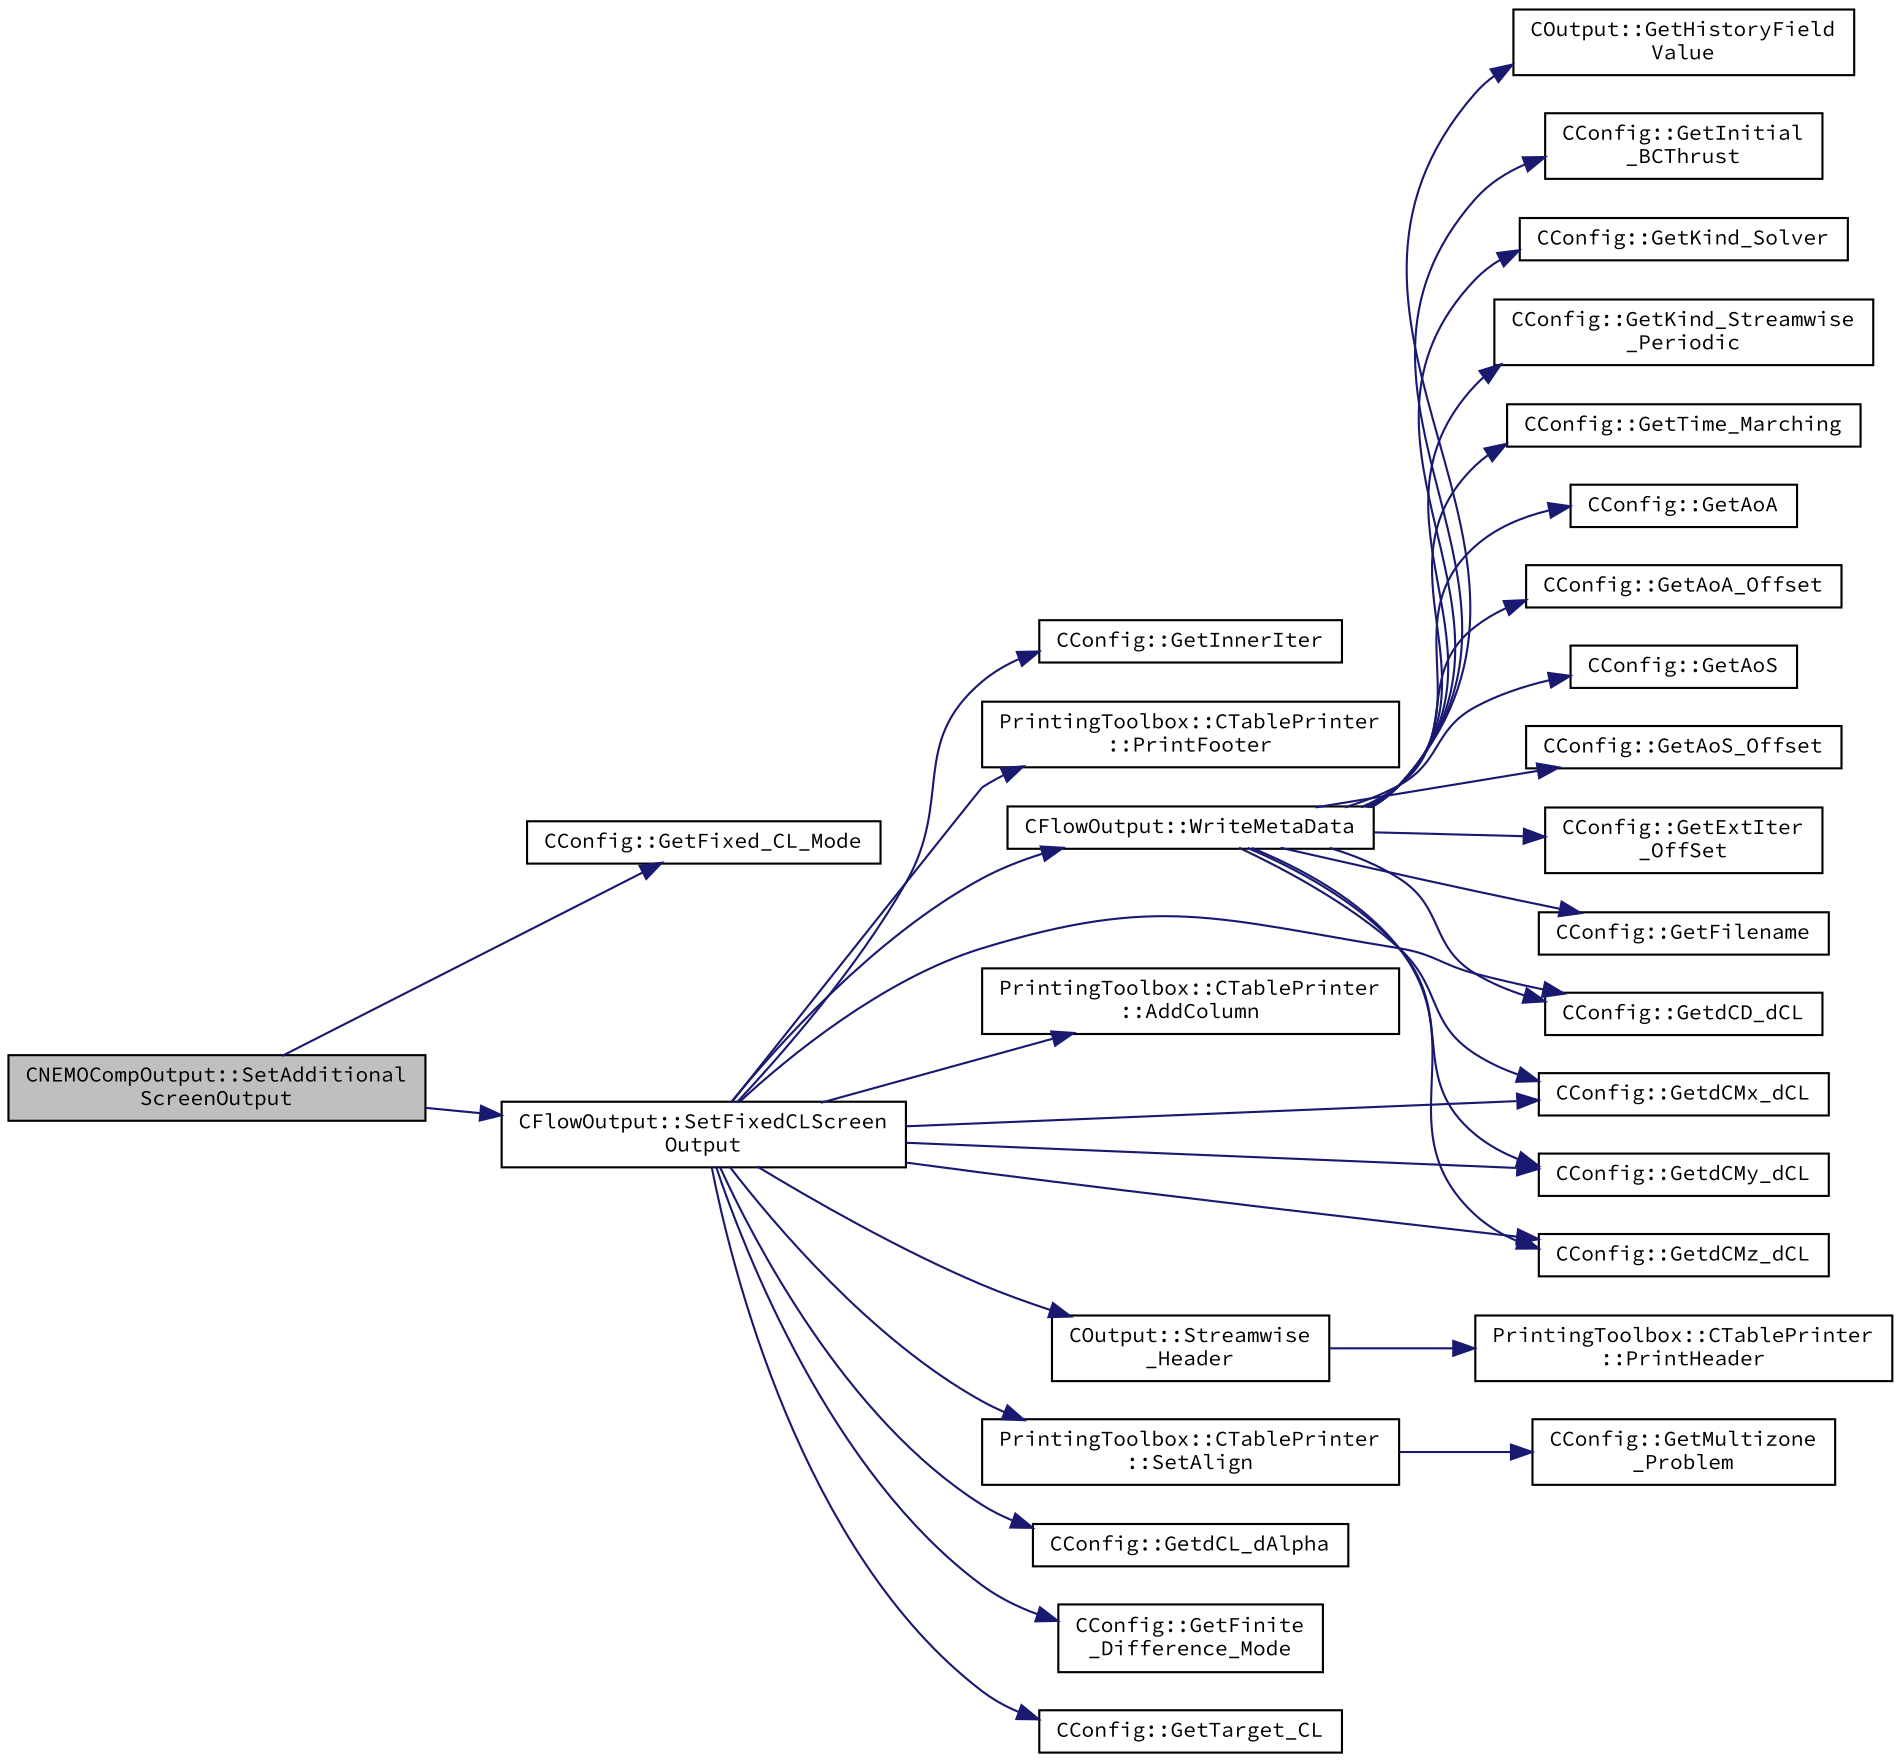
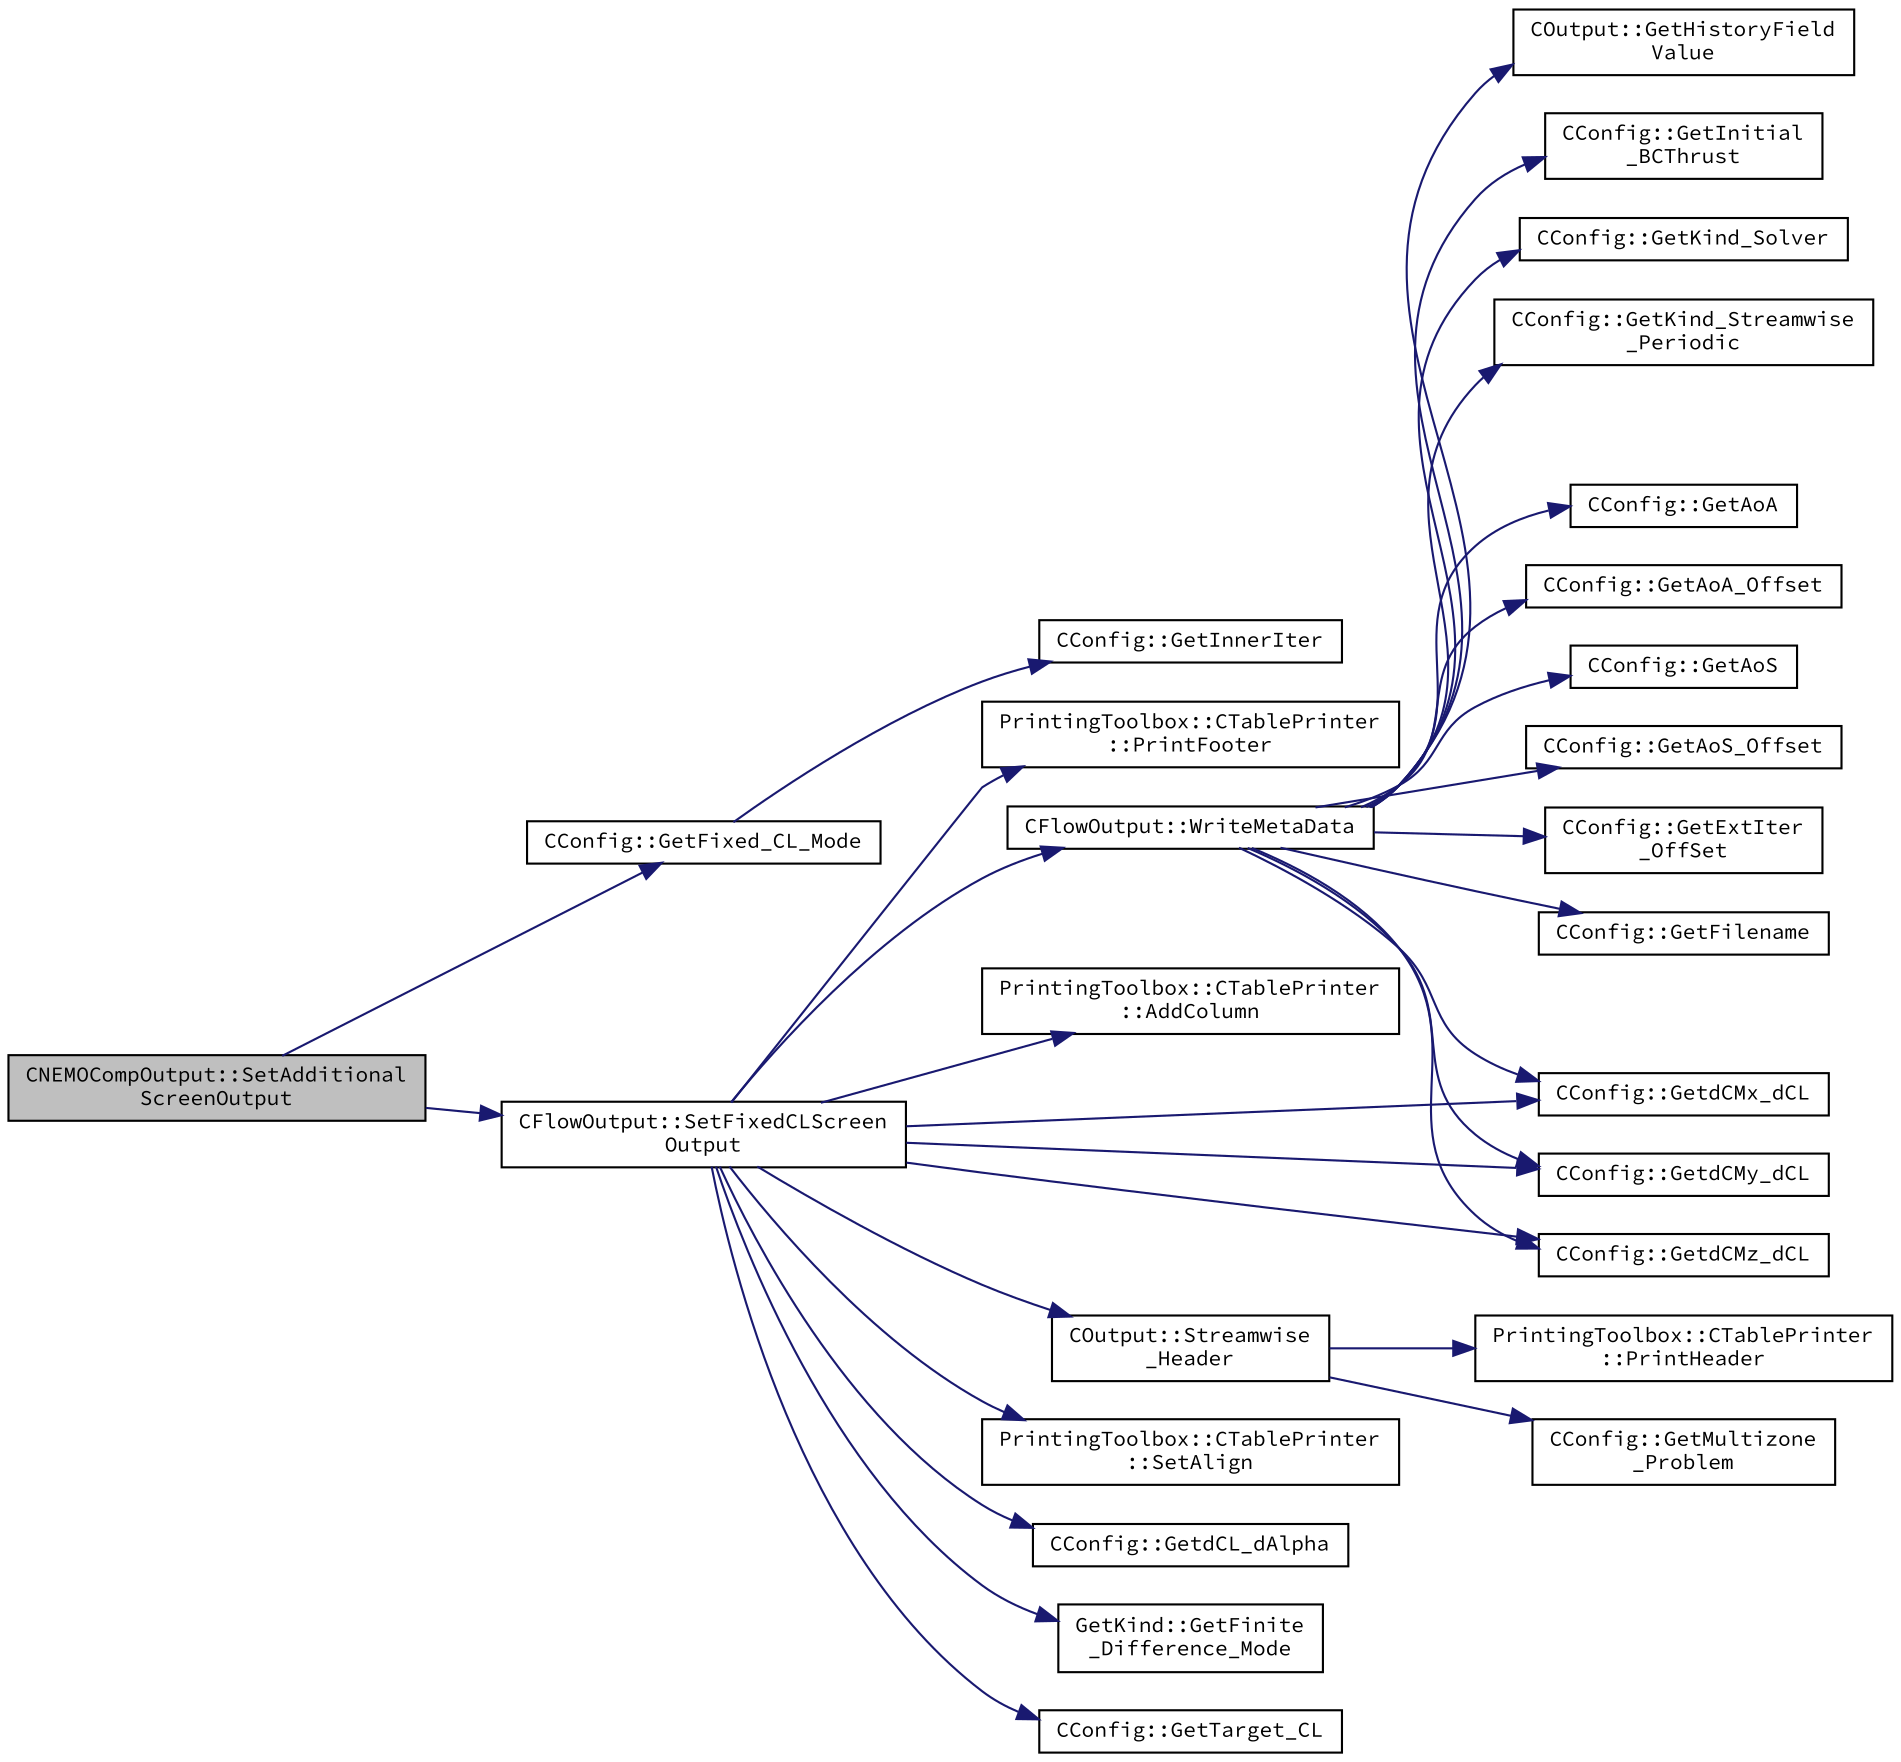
(1684, 425) -> none
(923, 839) -> (875, 732)
(1684, 1014) -> none
(1455, 1452) -> (1420, 1397)
(1191, 1638) -> (1191, 1638)
